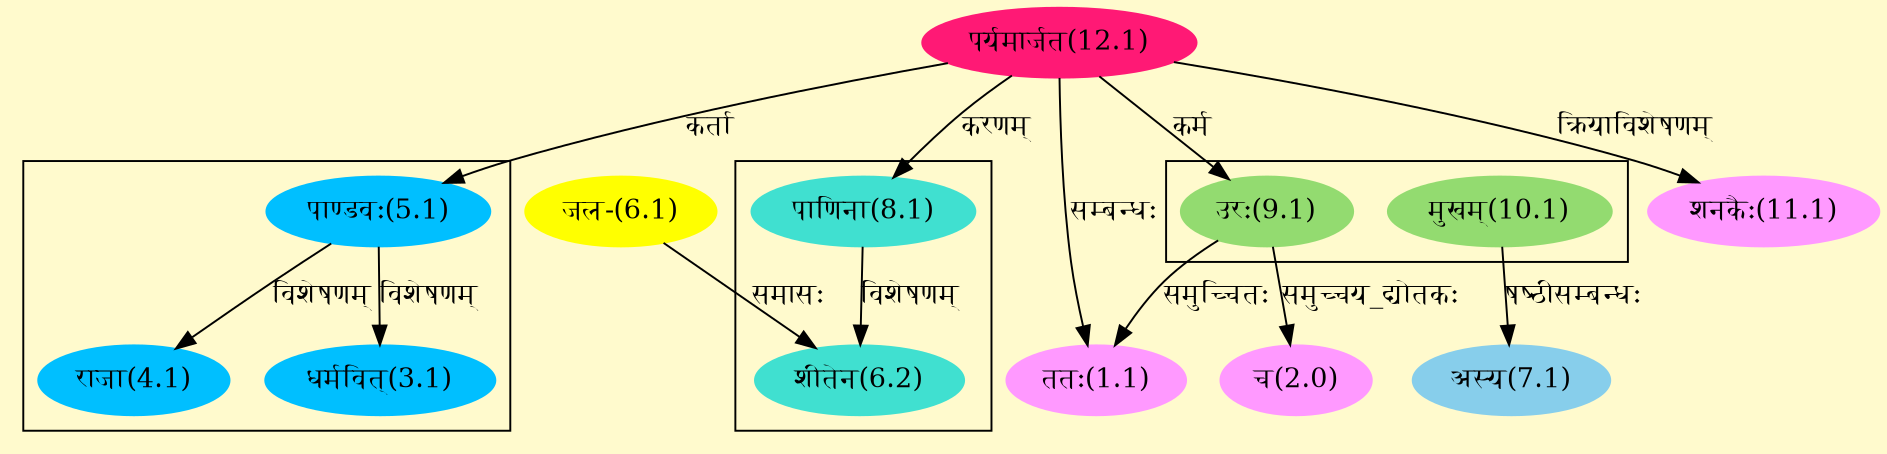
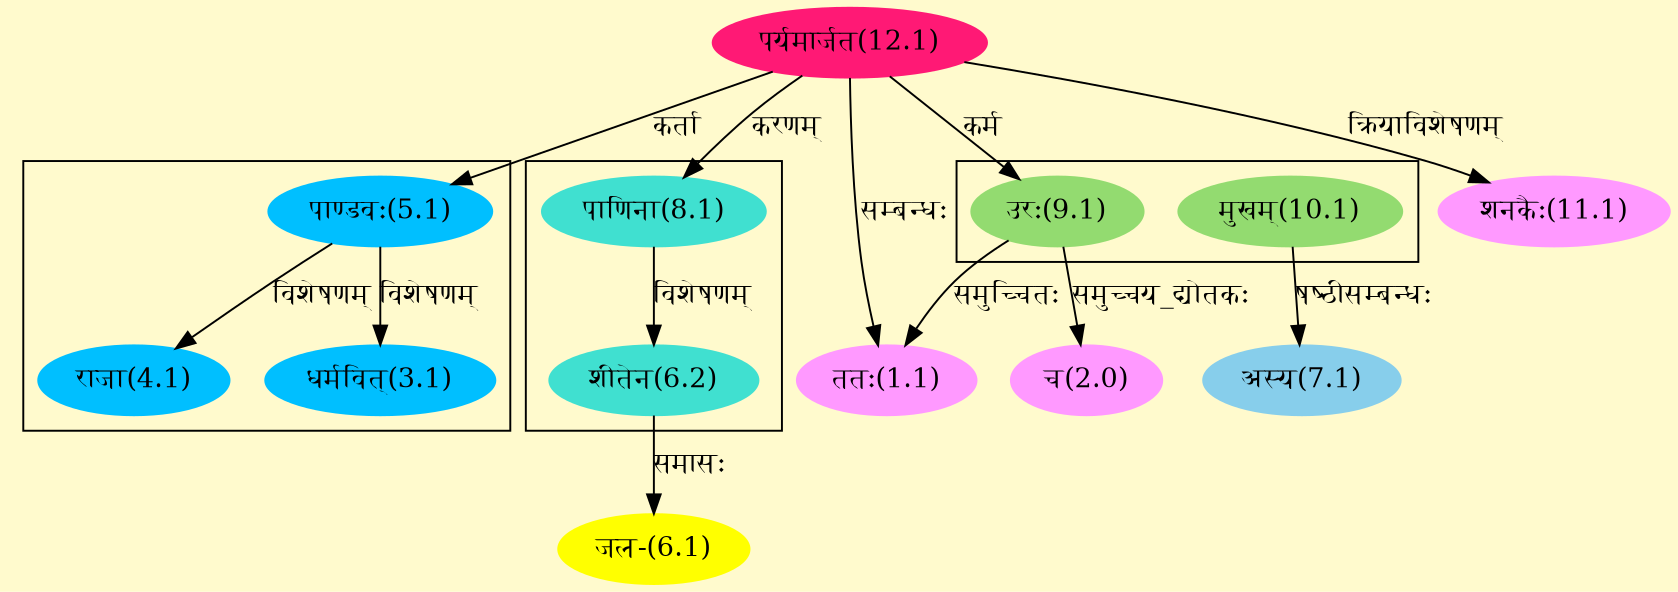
(721, 283) -> (654, 455)
